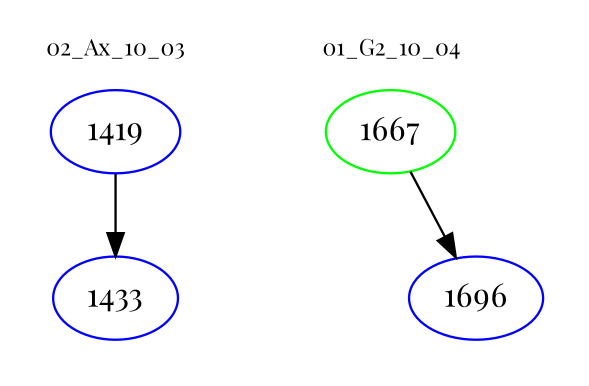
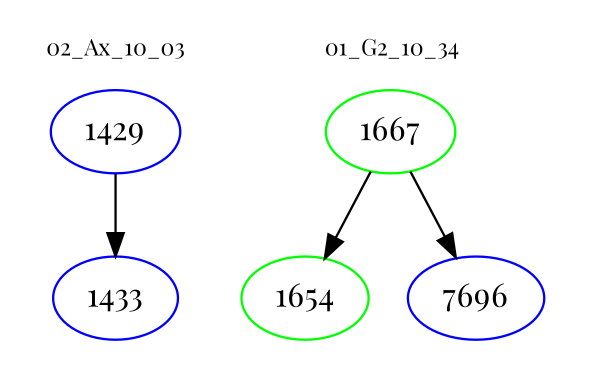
(393, 50) -> (393, 50)
(116, 132) -> (116, 132)
none -> (305, 298)
(476, 298) -> (476, 298)
